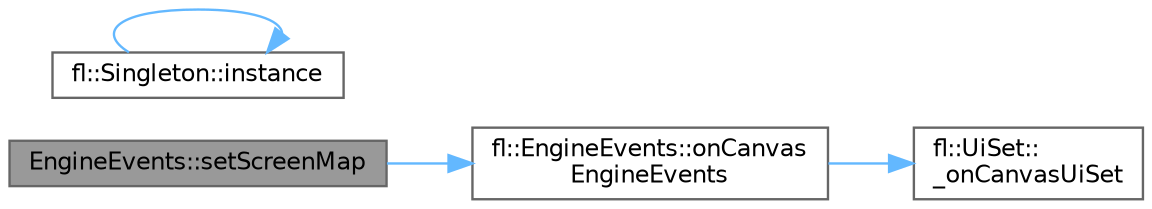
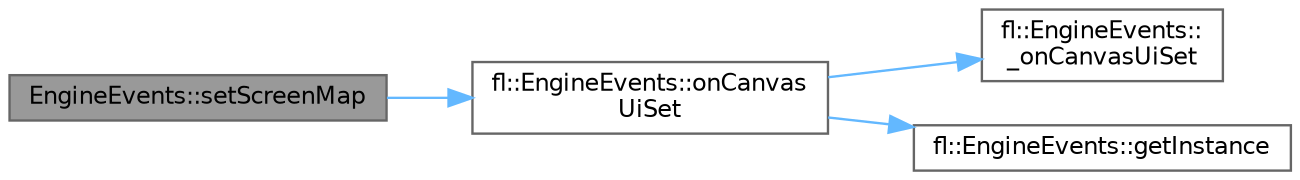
(198, 75) -> none
none -> (1102, 148)
(650, 163) -> (650, 98)
(1028, 163) -> (1102, 45)
